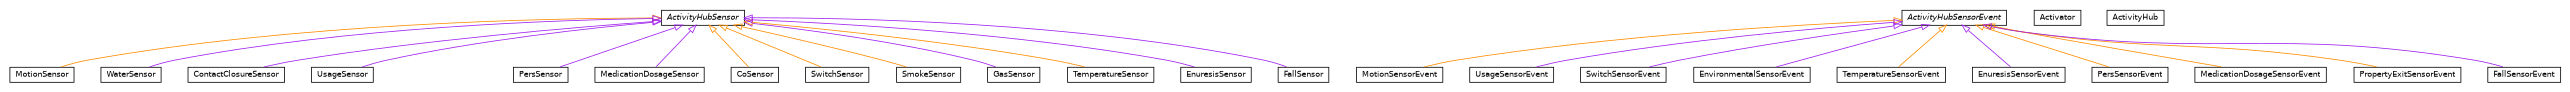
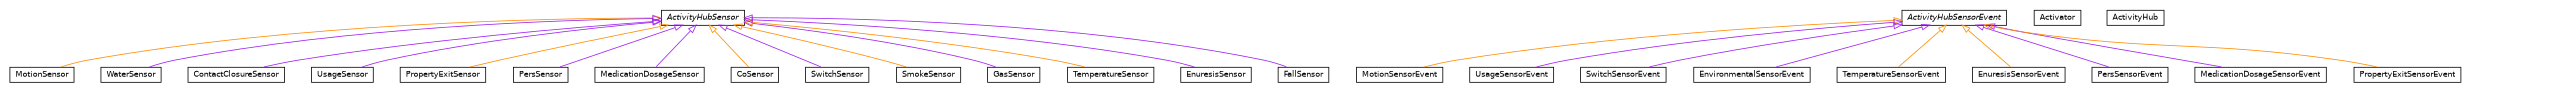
(774, 47) -> (774, 47)
(2046, 47) -> (2046, 47)
(2108, 47) -> (2108, 47)
(1989, 49) -> (1989, 49)
none -> (443, 74)
(2524, 74) -> none
